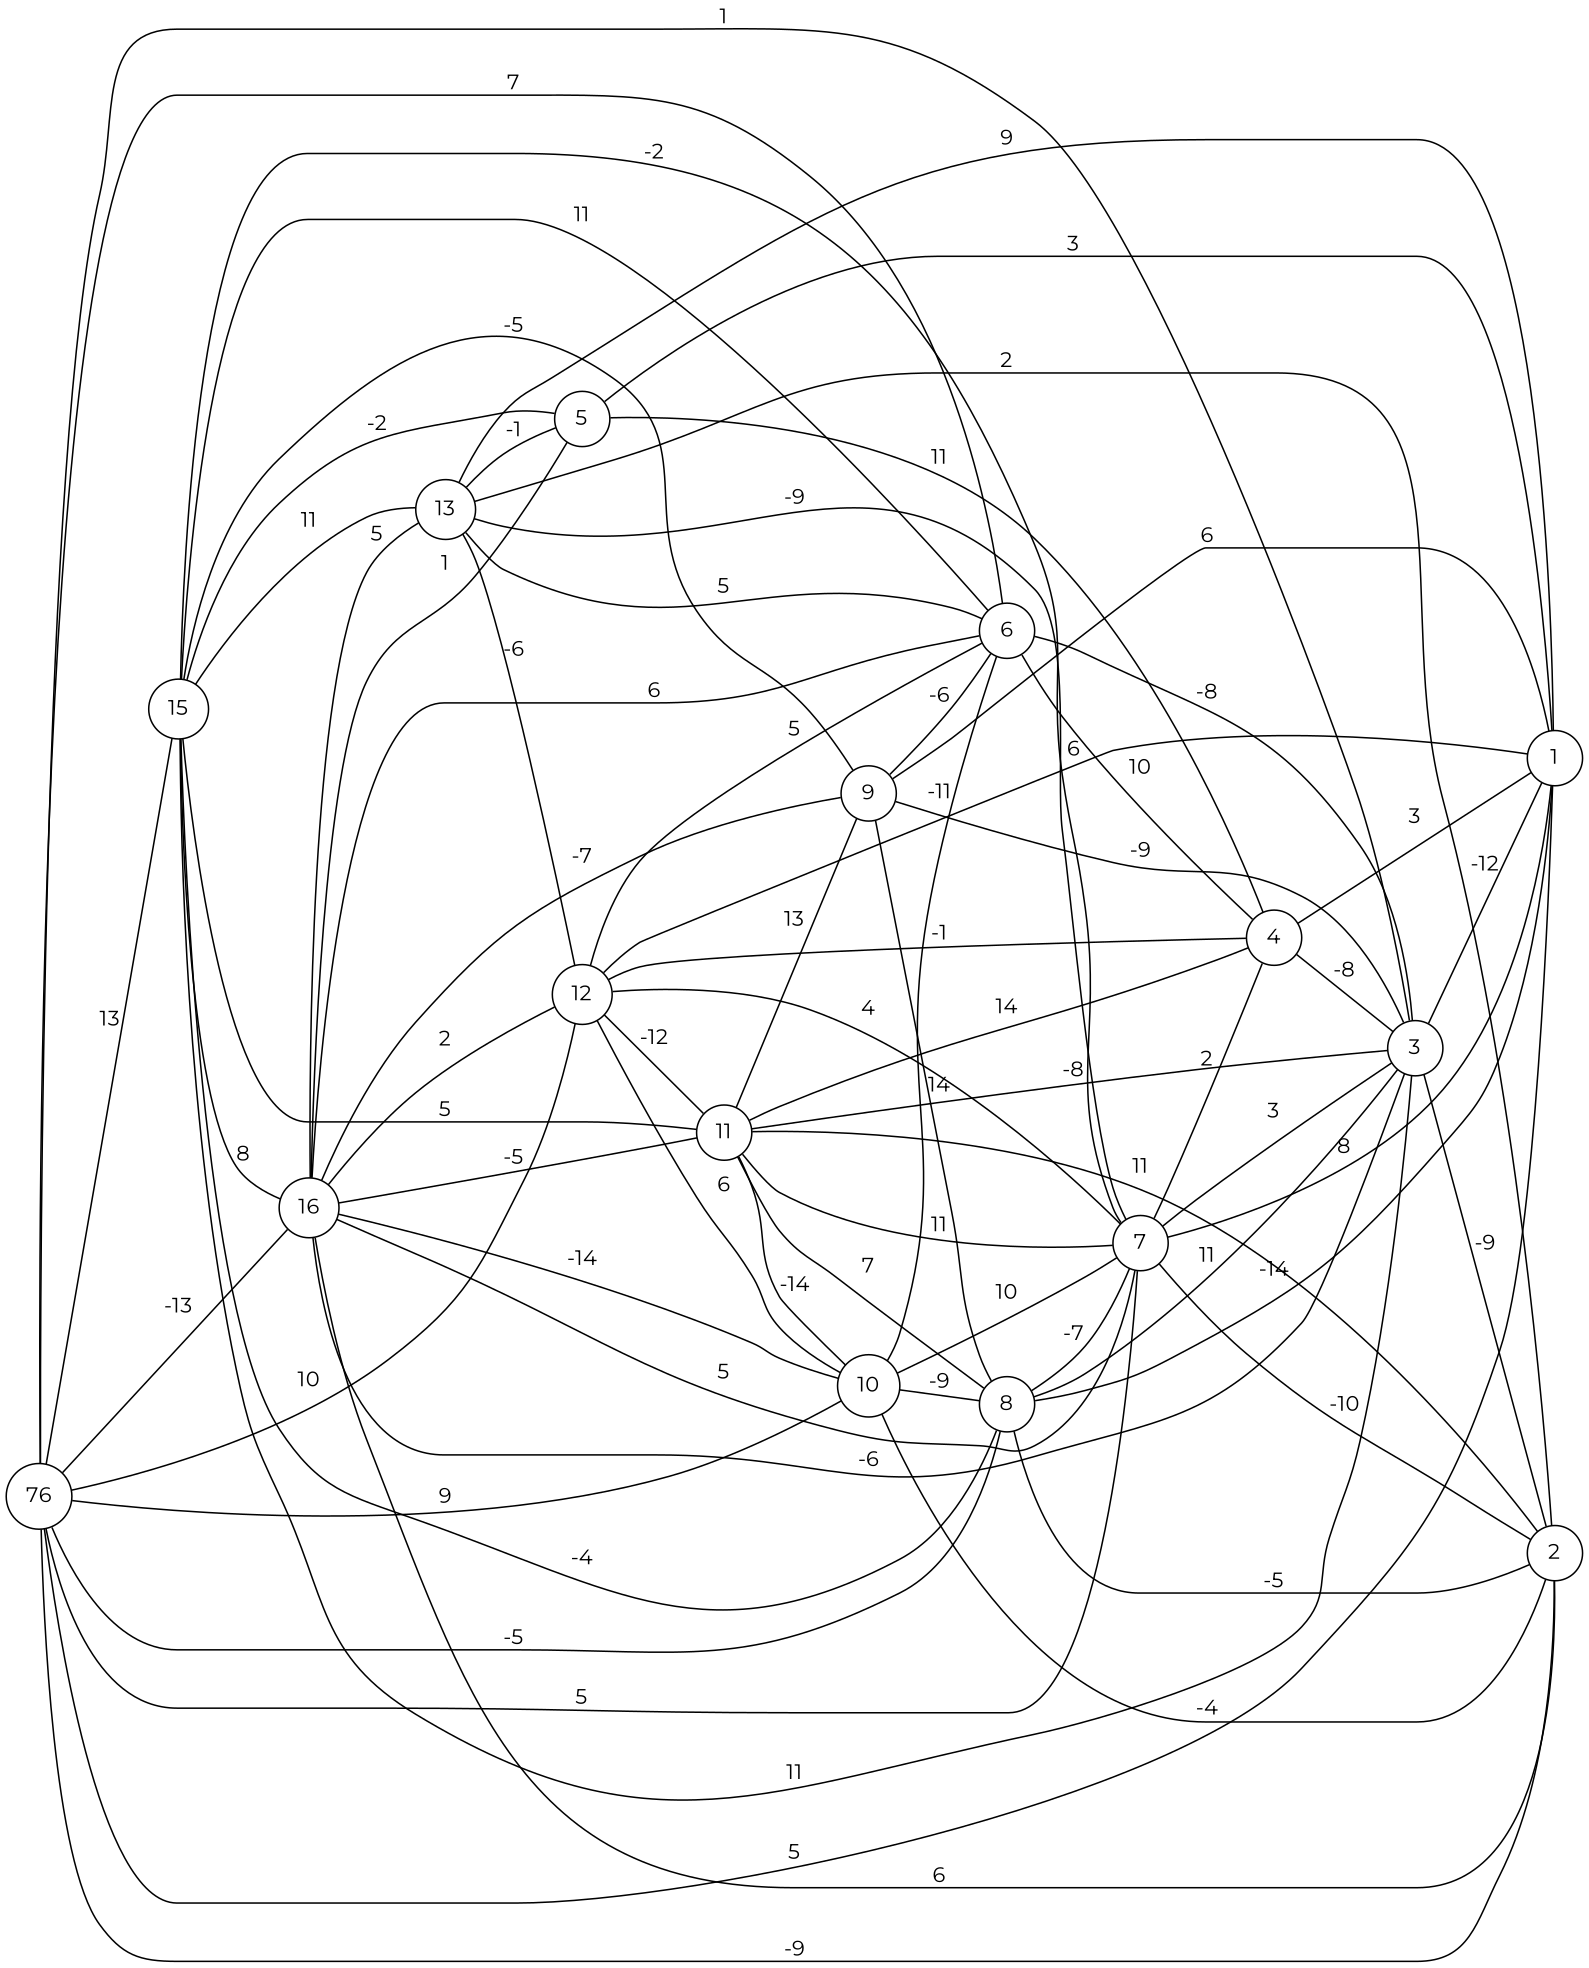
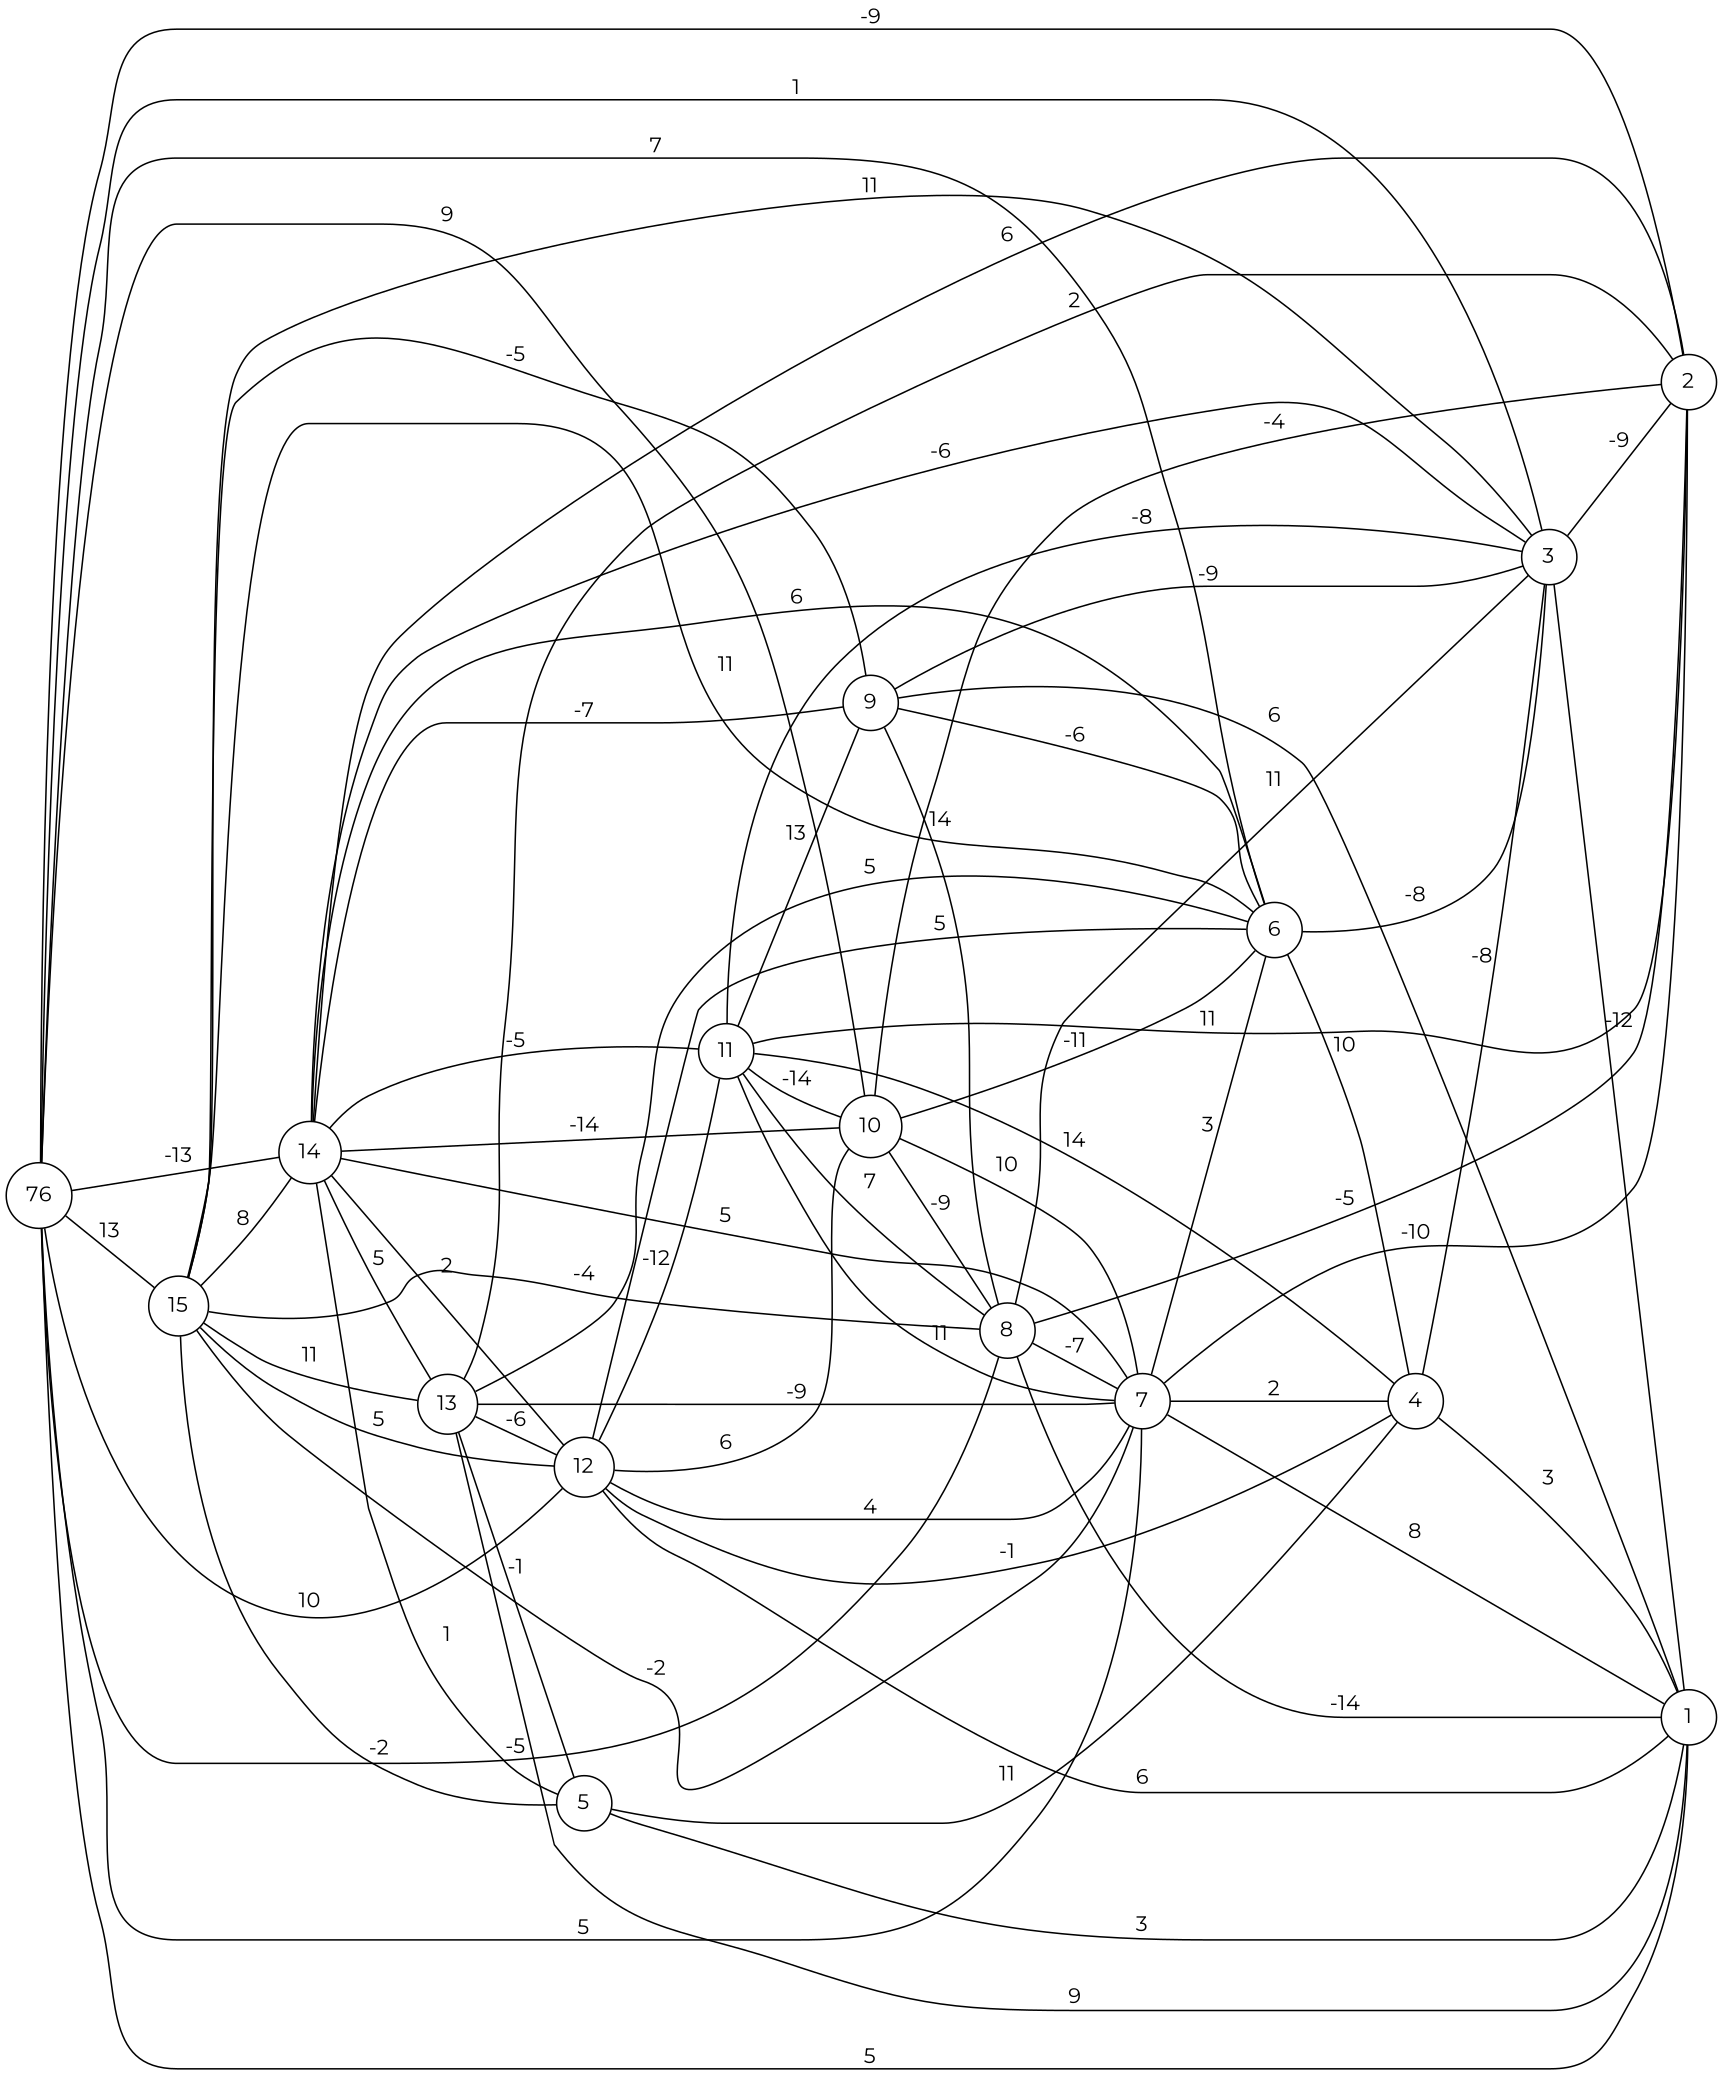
(294, 1116) -> (373, 1434)
(1276, 1142) -> (1209, 1165)
(309, 1208) -> (310, 1153)
